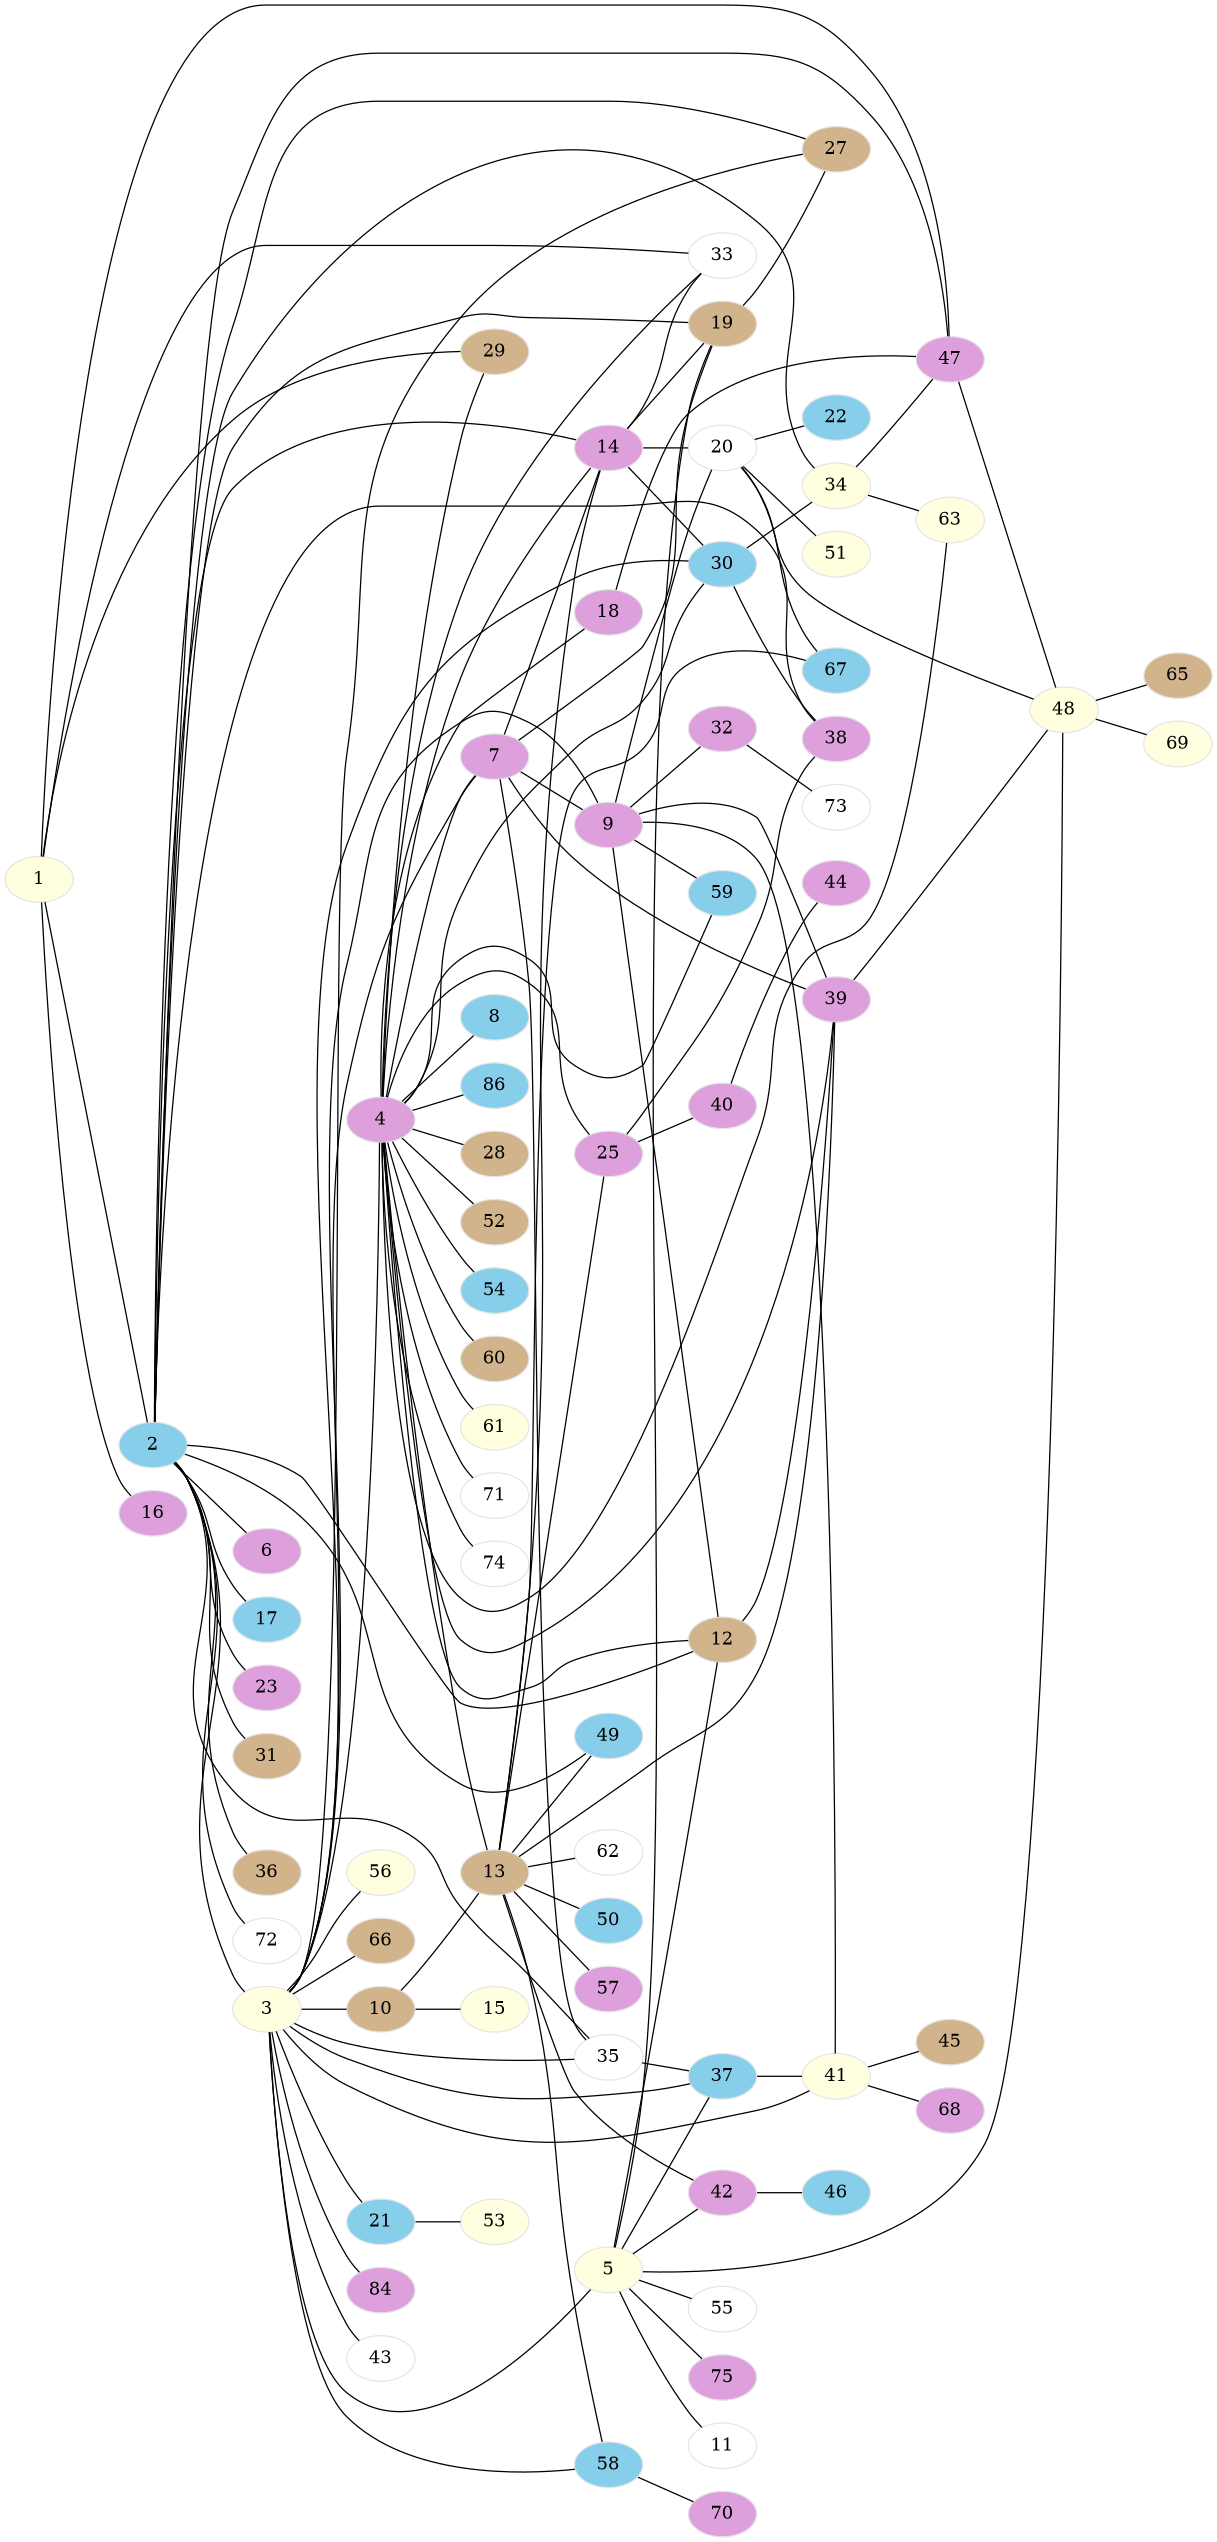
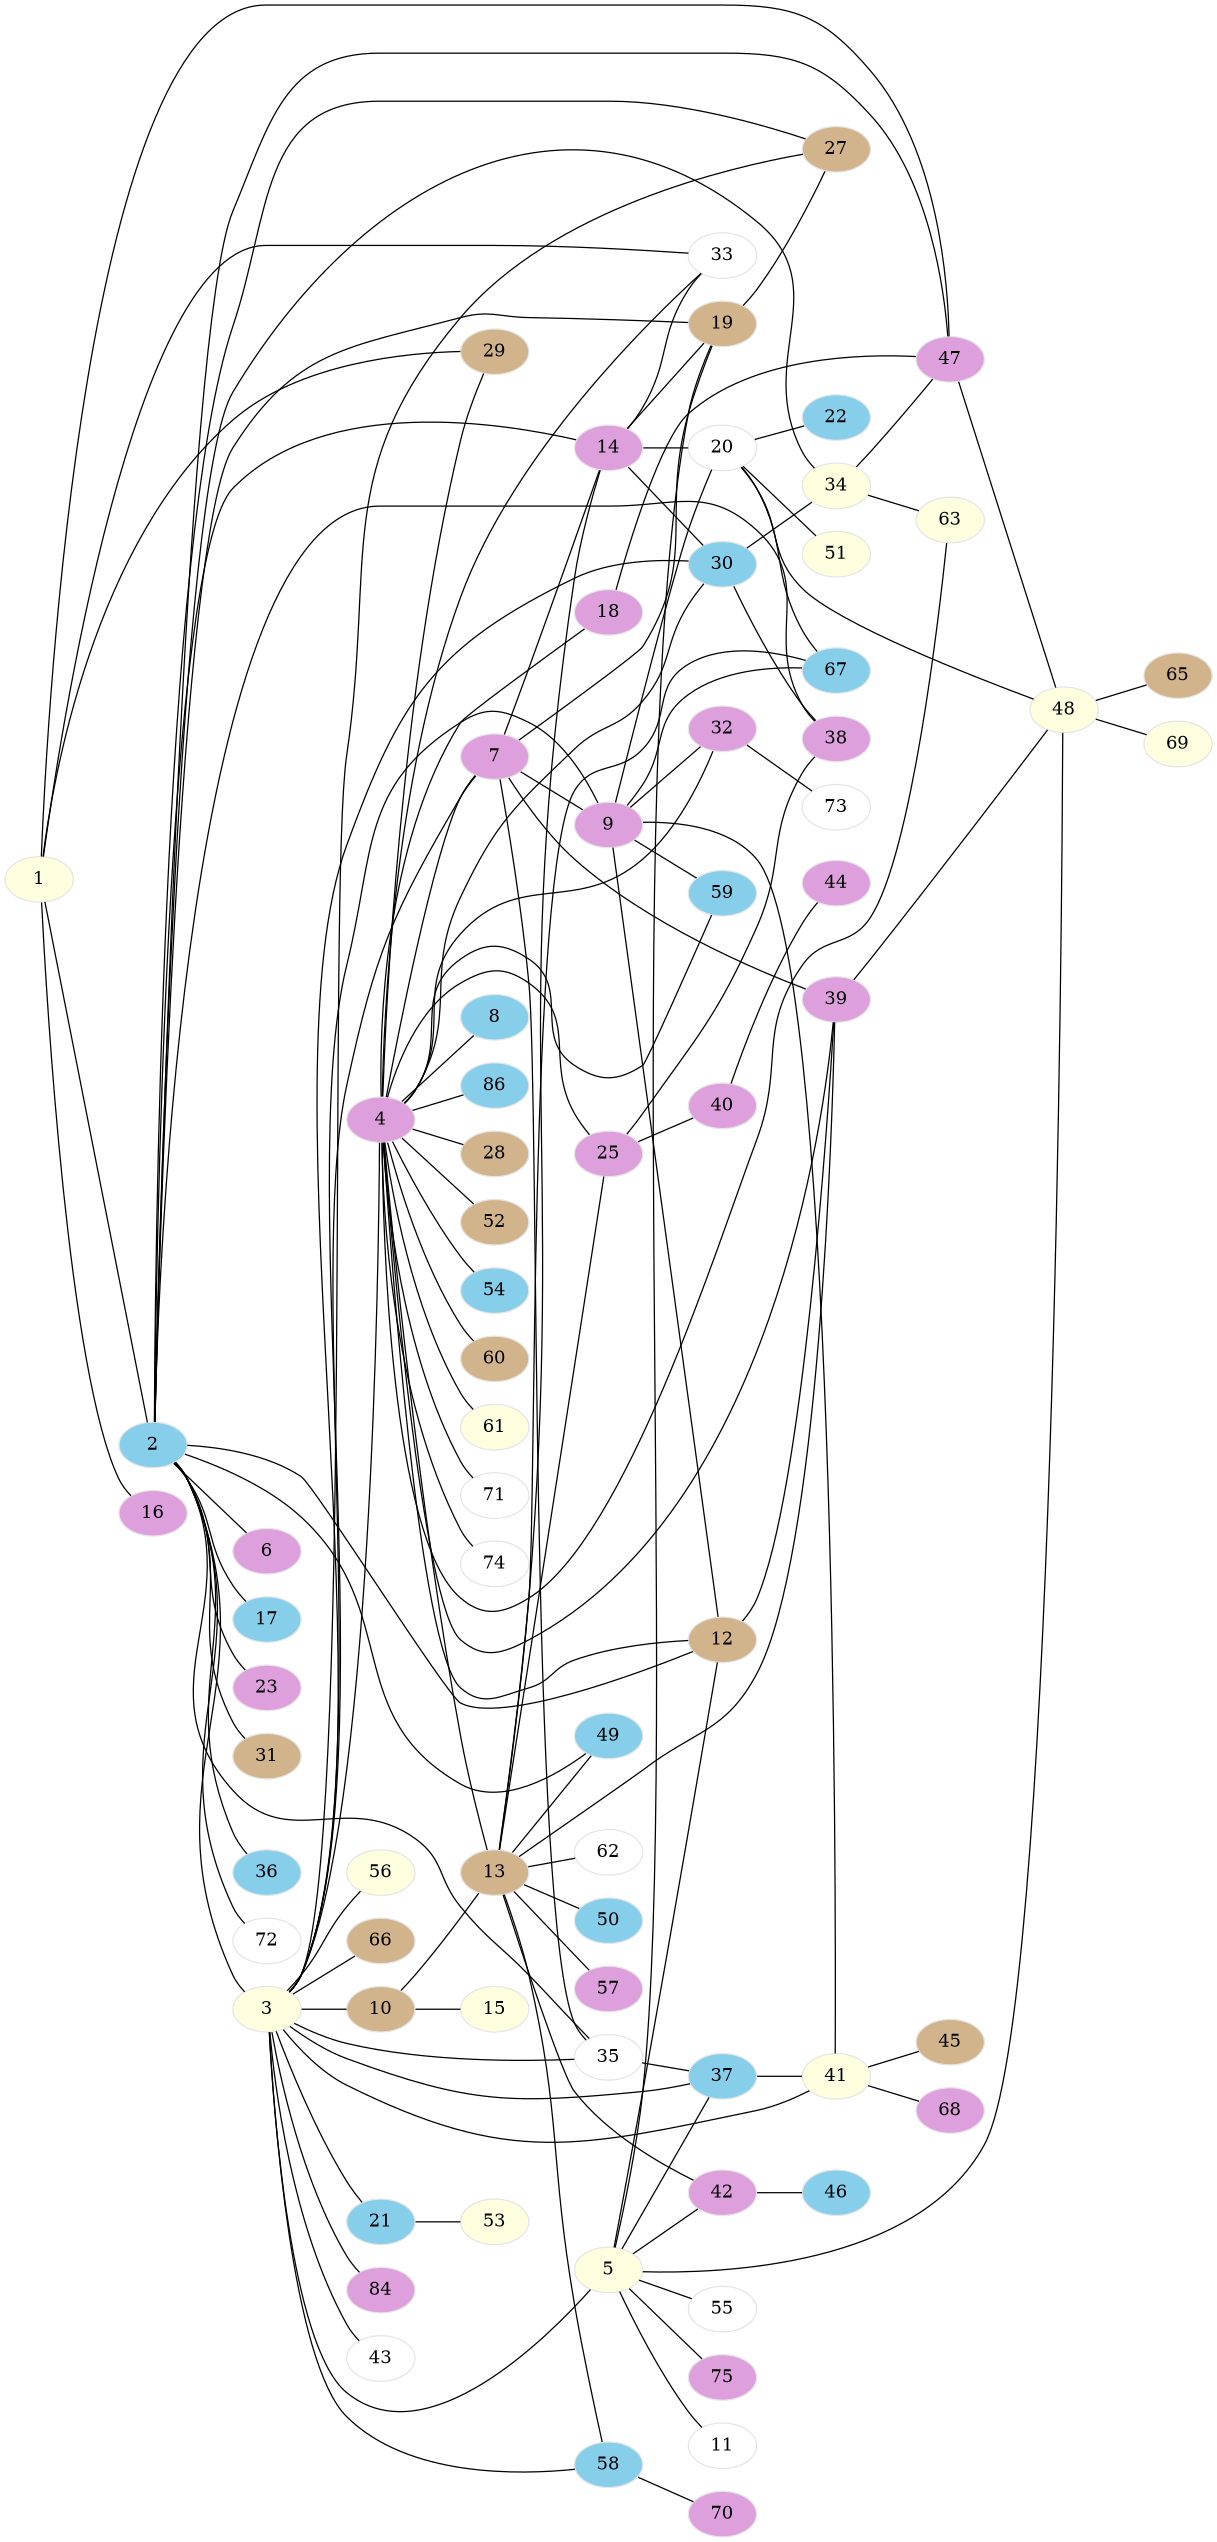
(448, 715) -> (511, 901)
(769, 841) -> (685, 698)
(267, 1873) -> (267, 1873)
